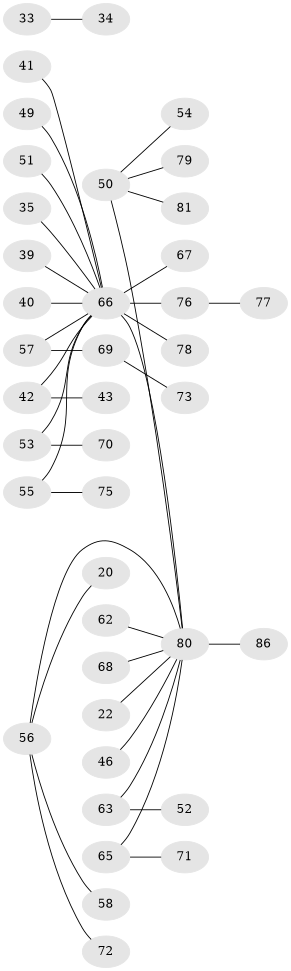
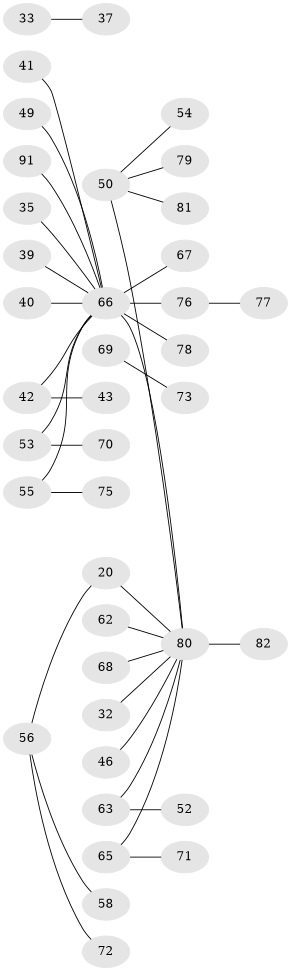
(106, 19) -> (106, 19)
(27, 161) -> (27, 161)
(27, 351) -> none
(71, 564) -> (146, 609)
(264, 644) -> (264, 644)
(106, 715) -> (106, 715)
